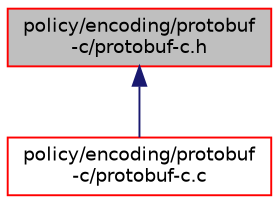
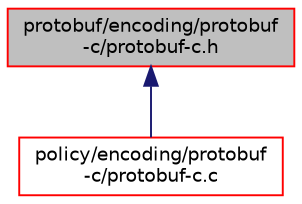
(139, 38) -> (151, 38)
